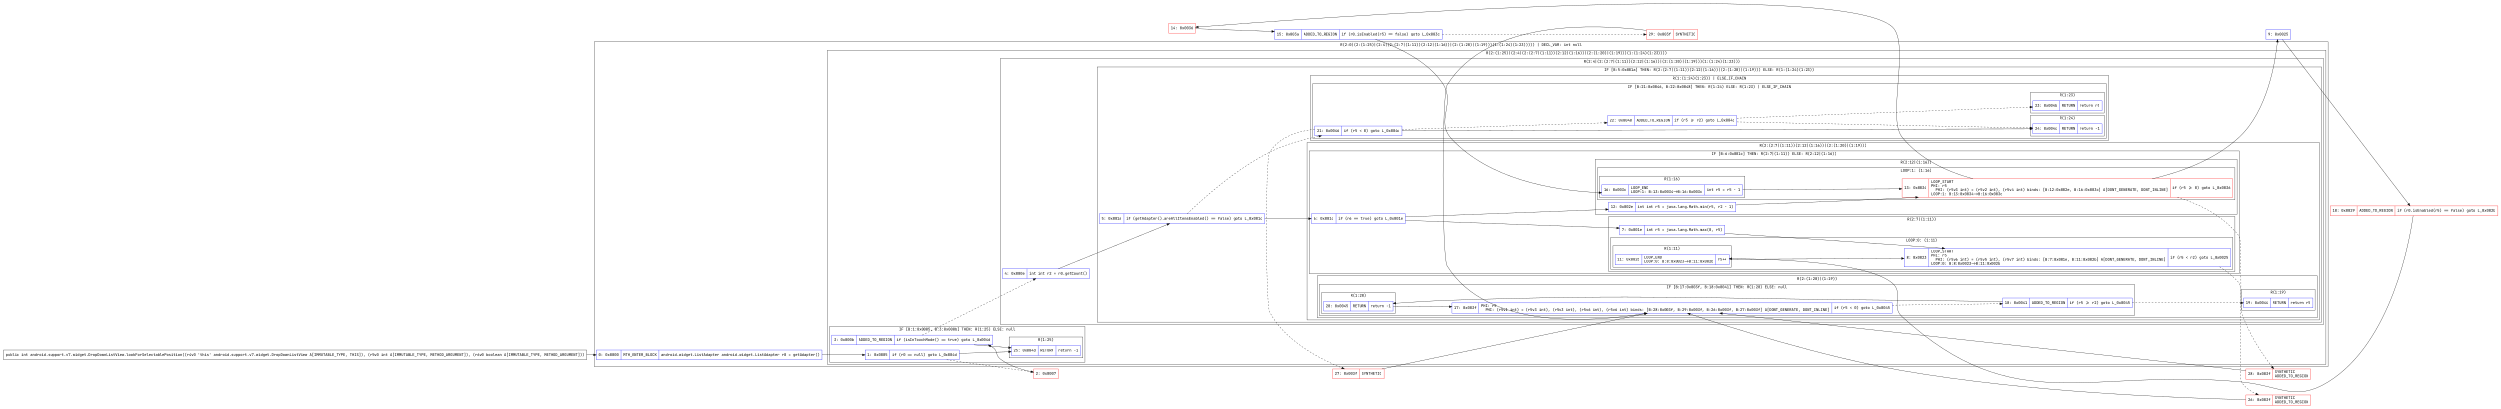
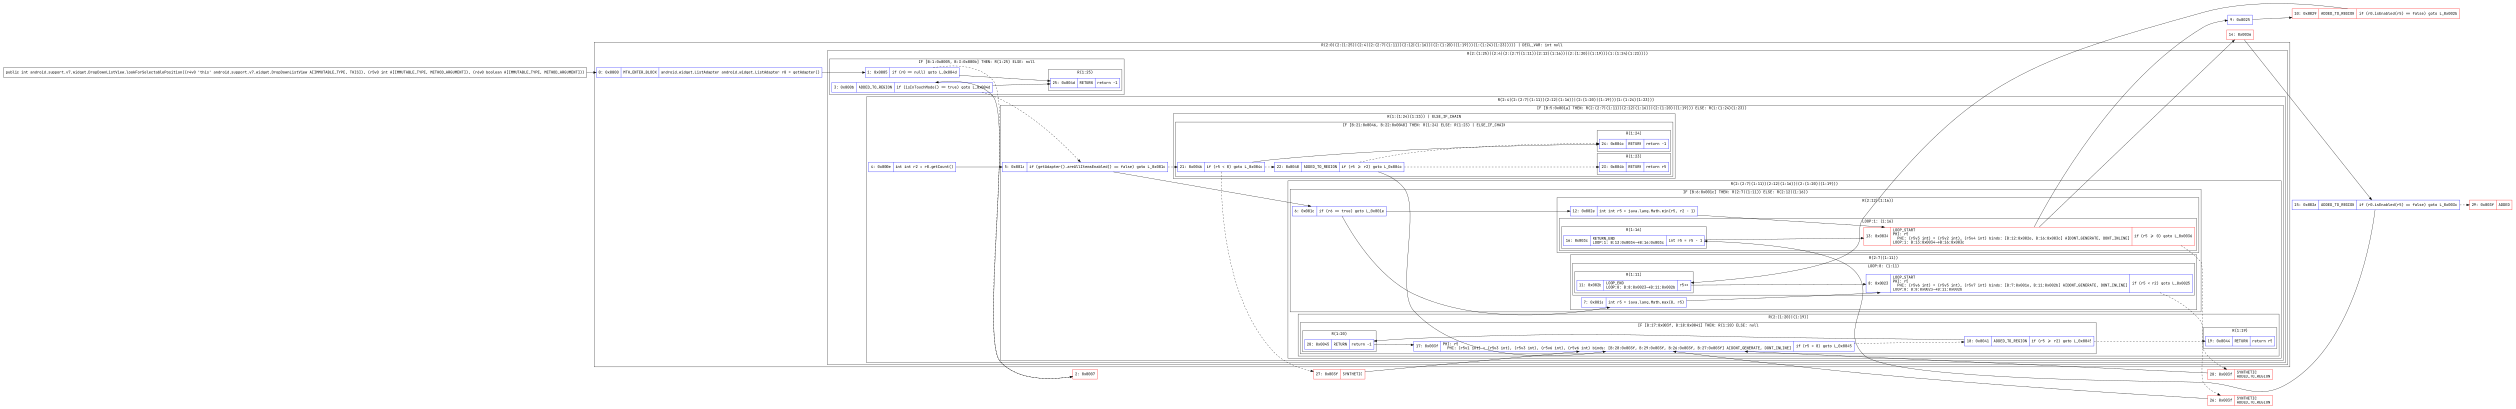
(1686, 34) -> (2504, 205)
(1443, 174) -> (1431, 325)
(1640, 188) -> (1604, 238)
(978, 307) -> (1034, 120)
